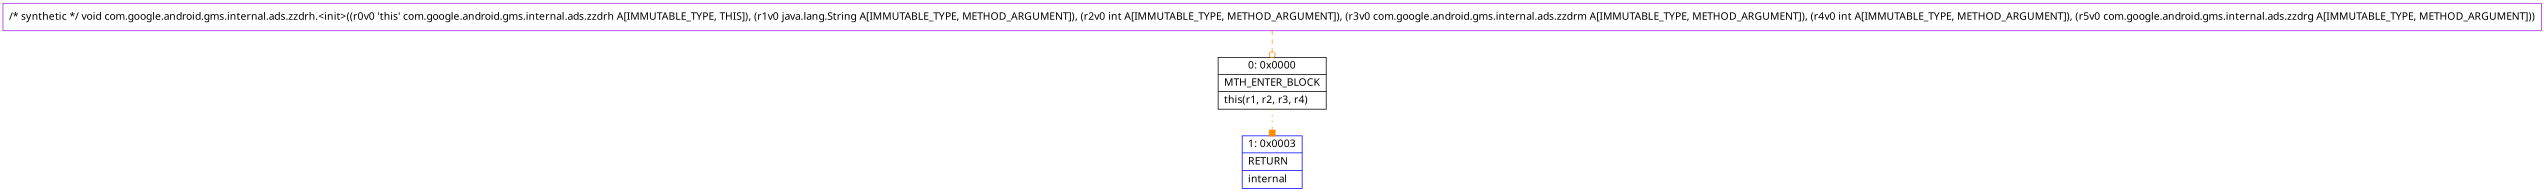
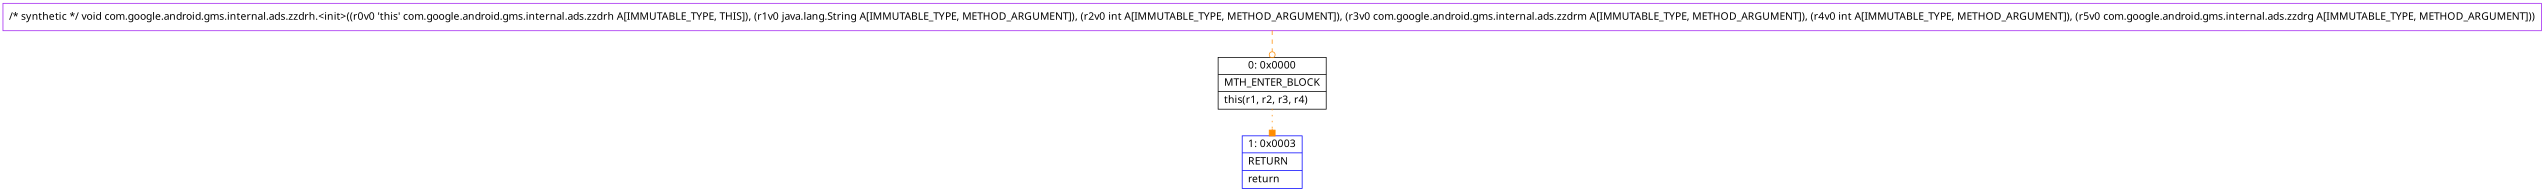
(1268, 179) -> (1264, 179)
